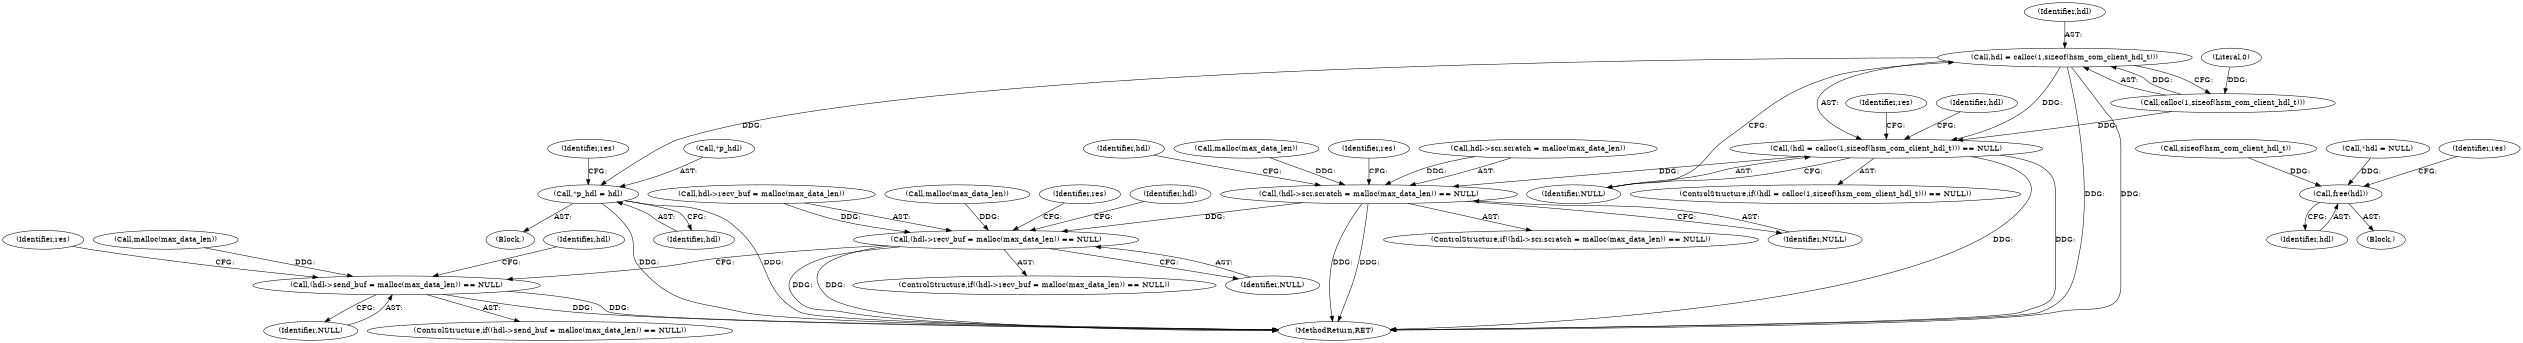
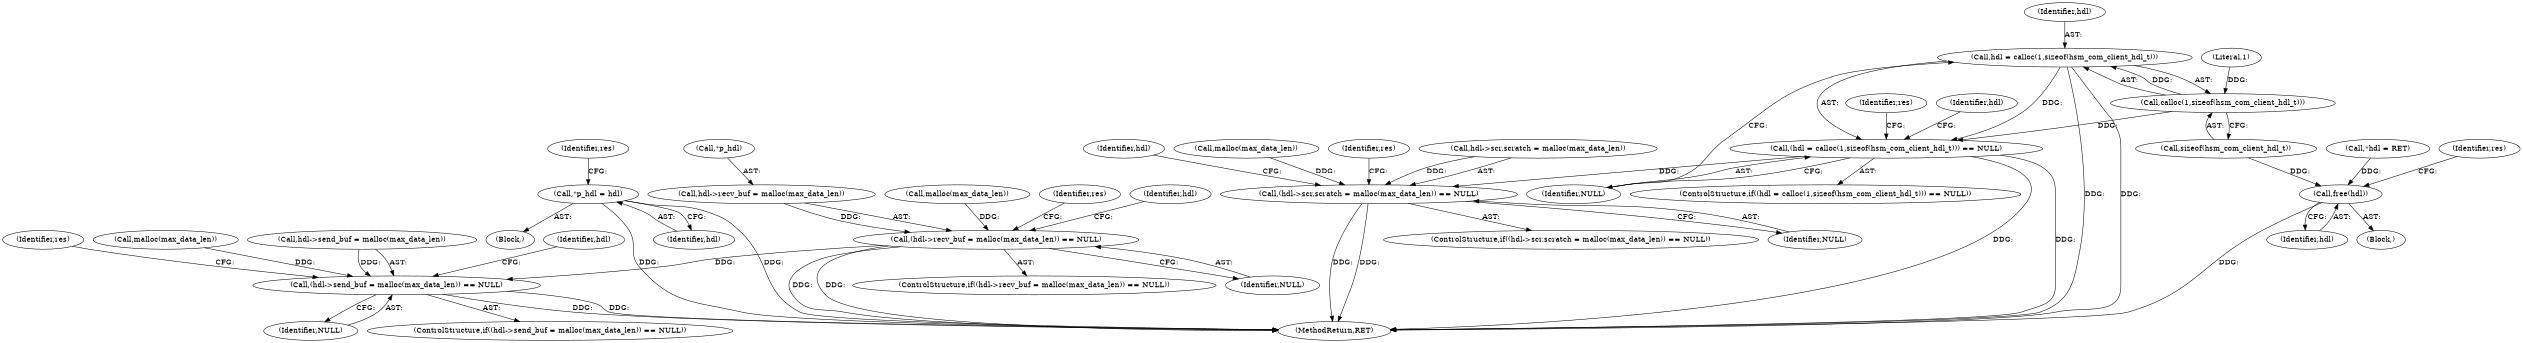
(2231, 58) -> (2231, 58)
(1263, 73) -> none
(2205, 80) -> (2205, 80)
none -> (2229, 123)
none -> (2206, 129)
(2378, 149) -> (2378, 149)
(665, 174) -> (738, 169)
(1185, 217) -> none
none -> (362, 240)
(726, 263) -> (726, 263)
none -> (2041, 318)
